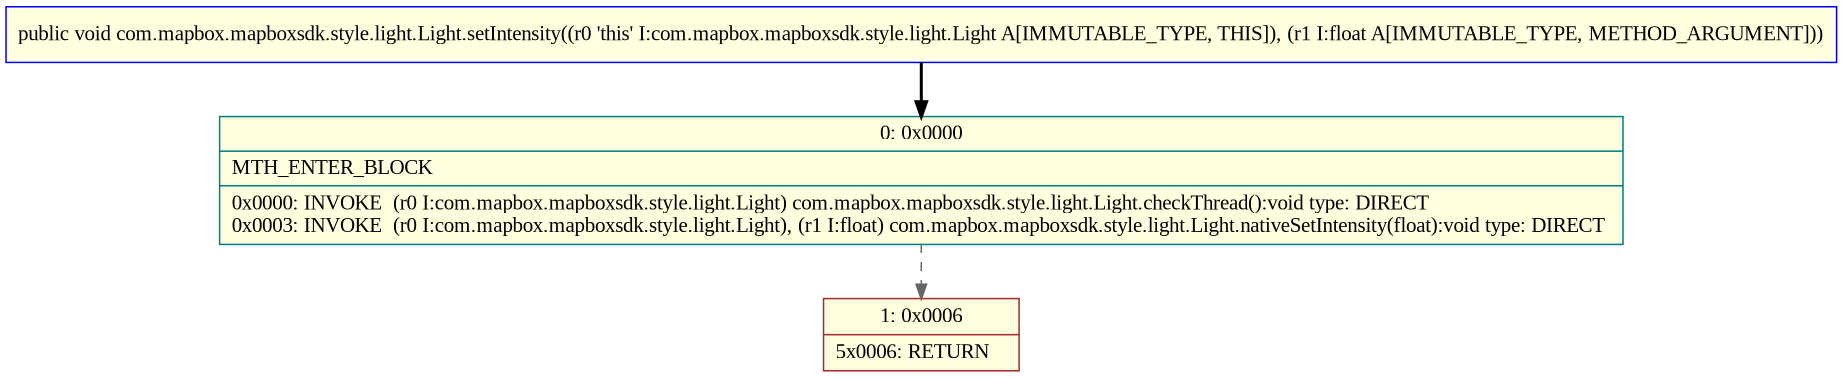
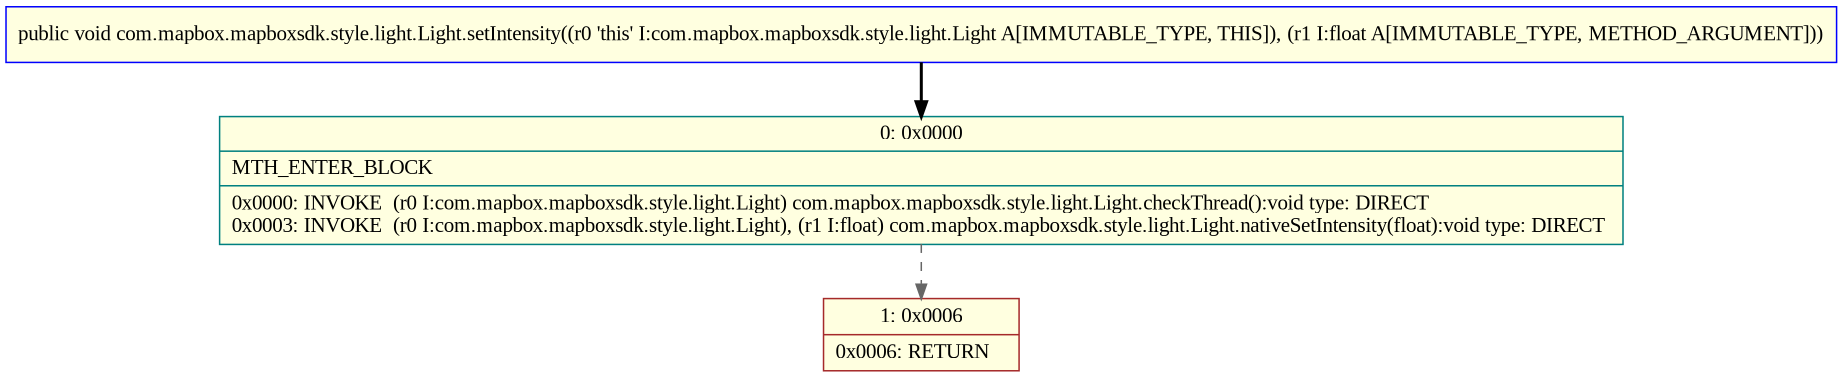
(921, 352) -> (921, 352)
